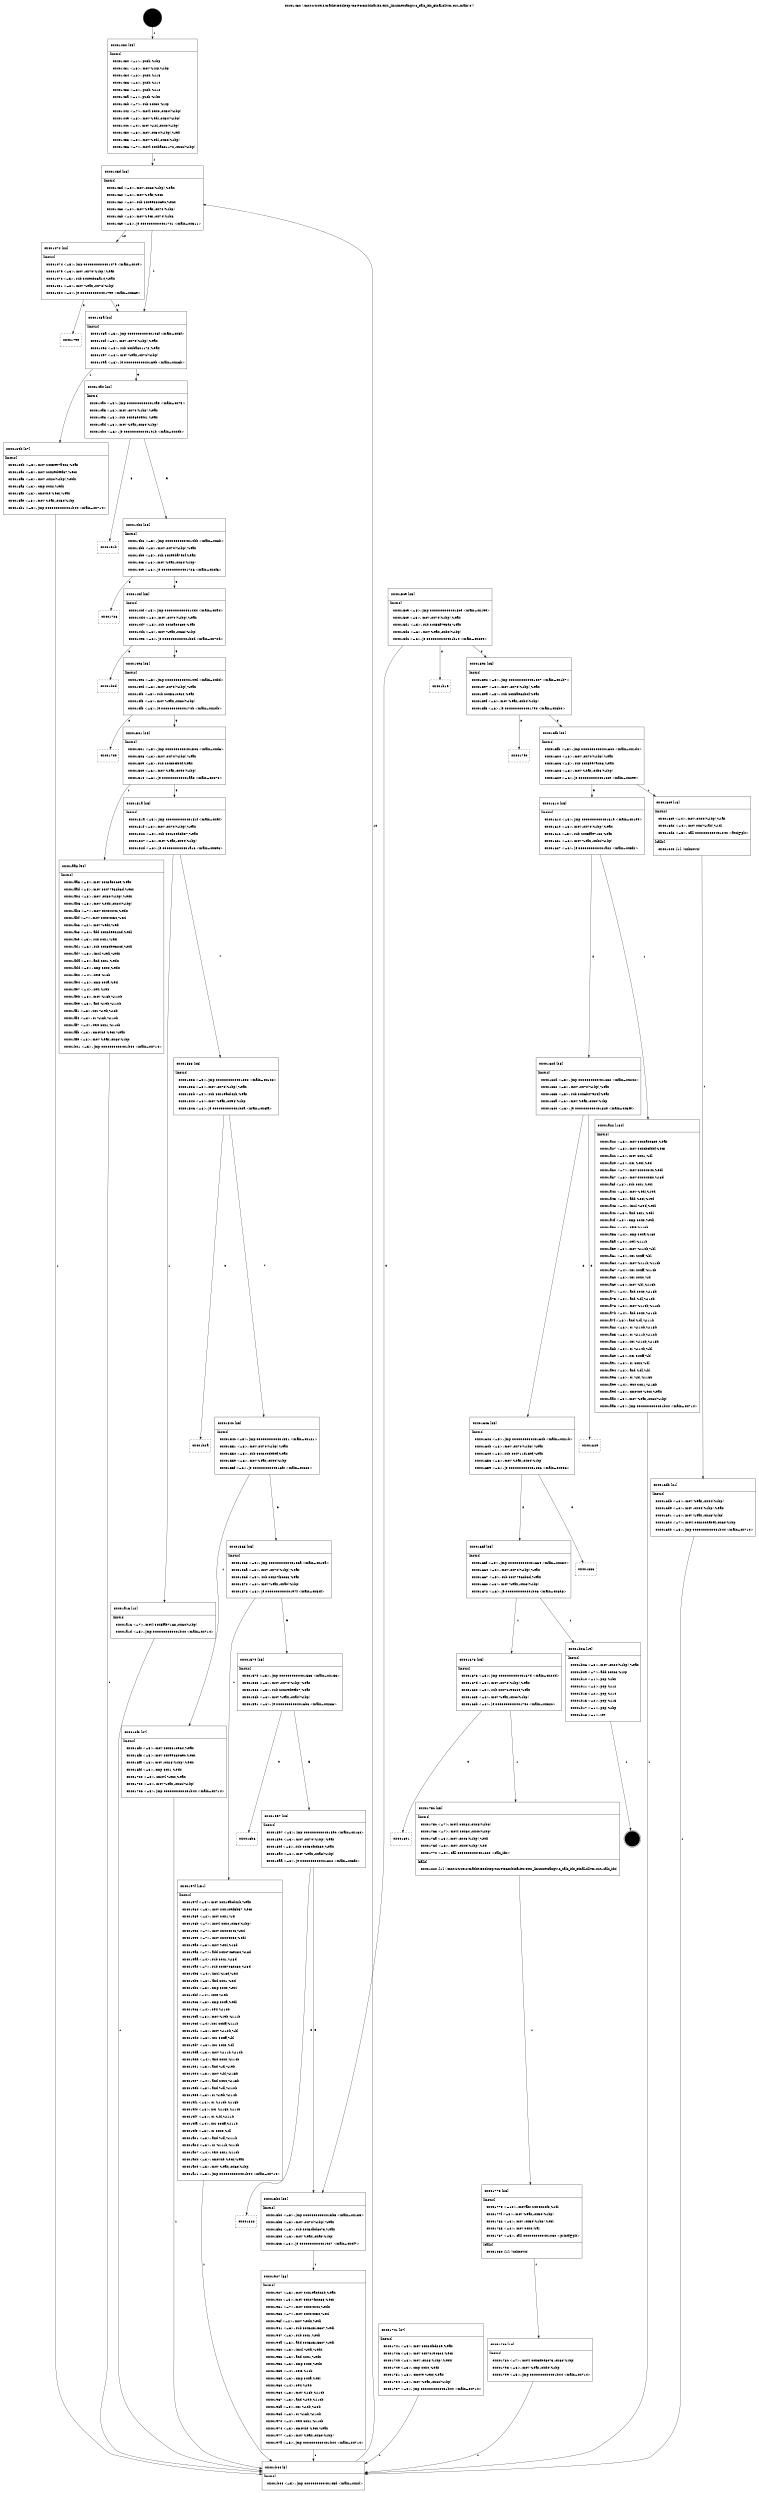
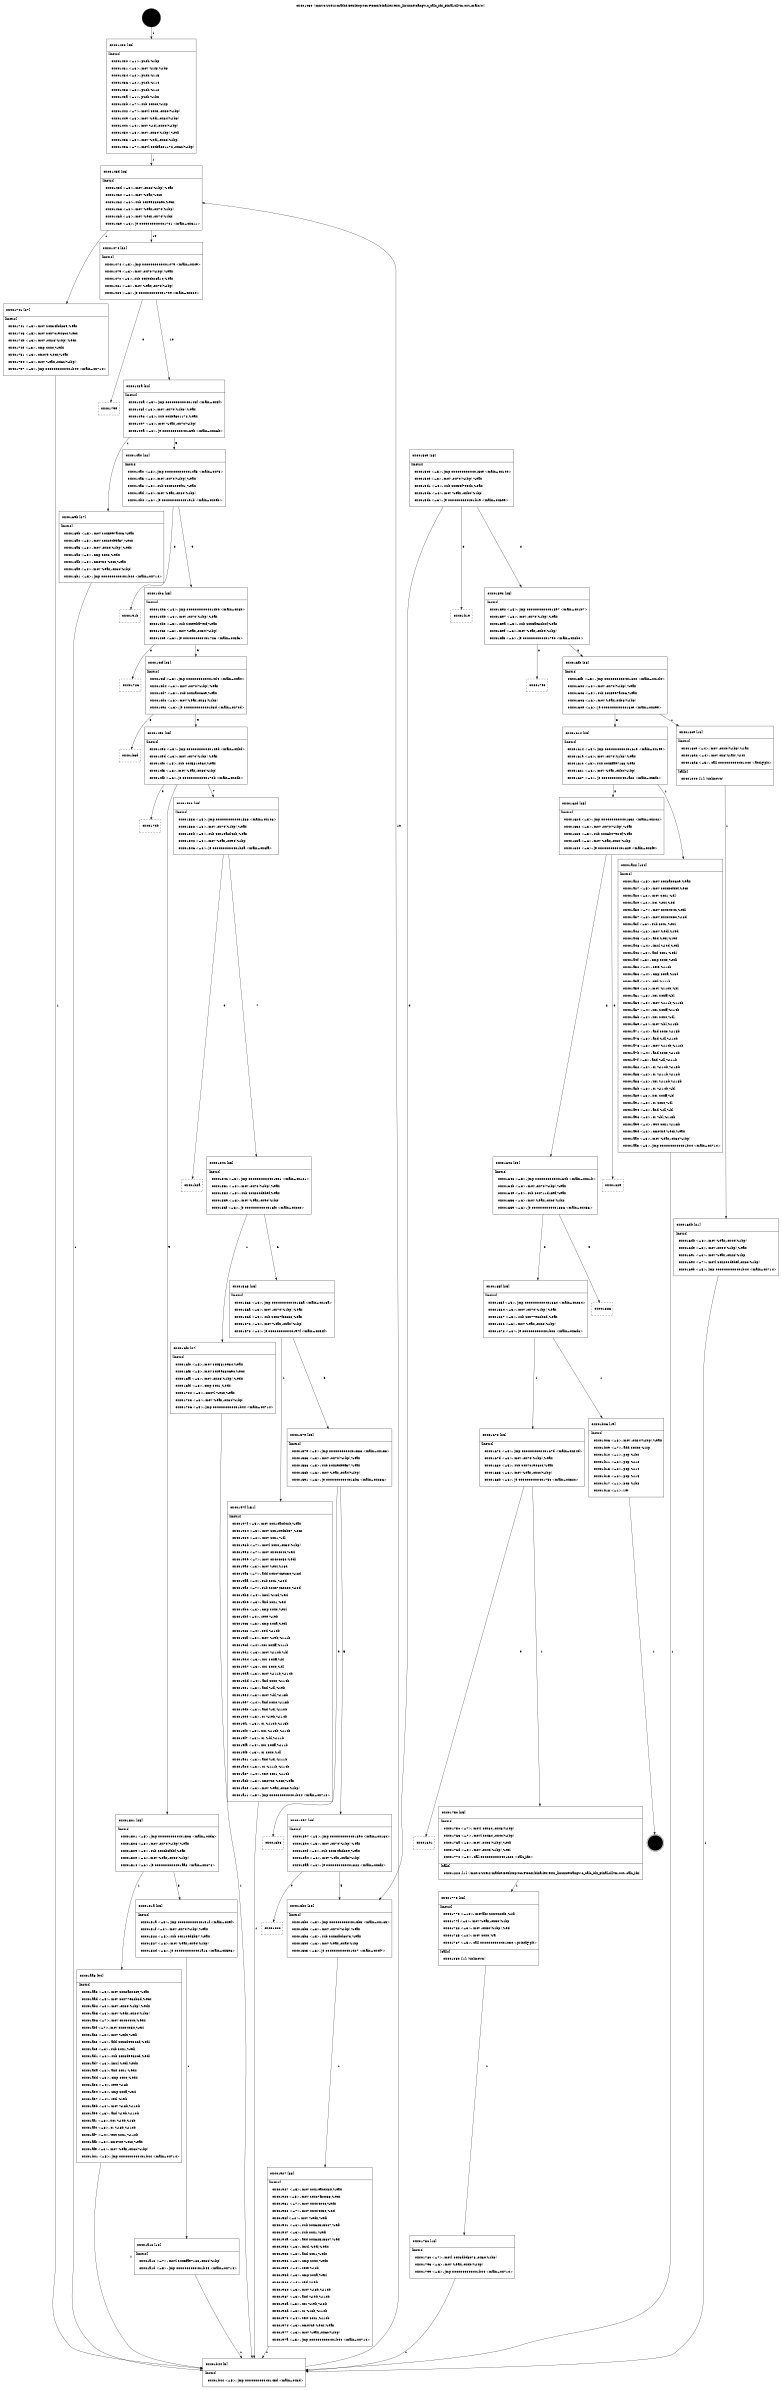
(150, 270) -> (84, 264)
(200, 955) -> (210, 790)
